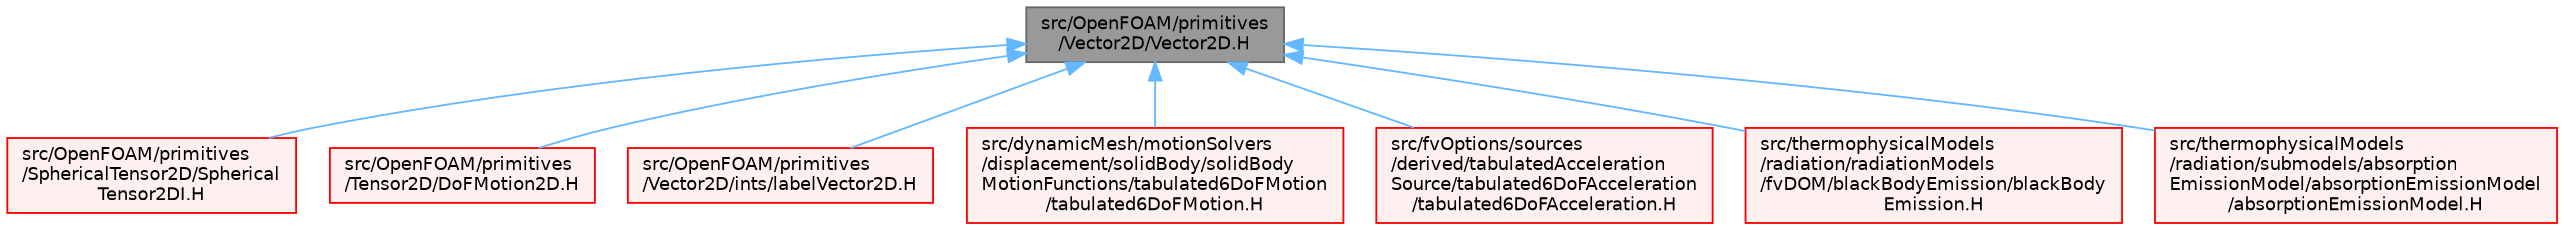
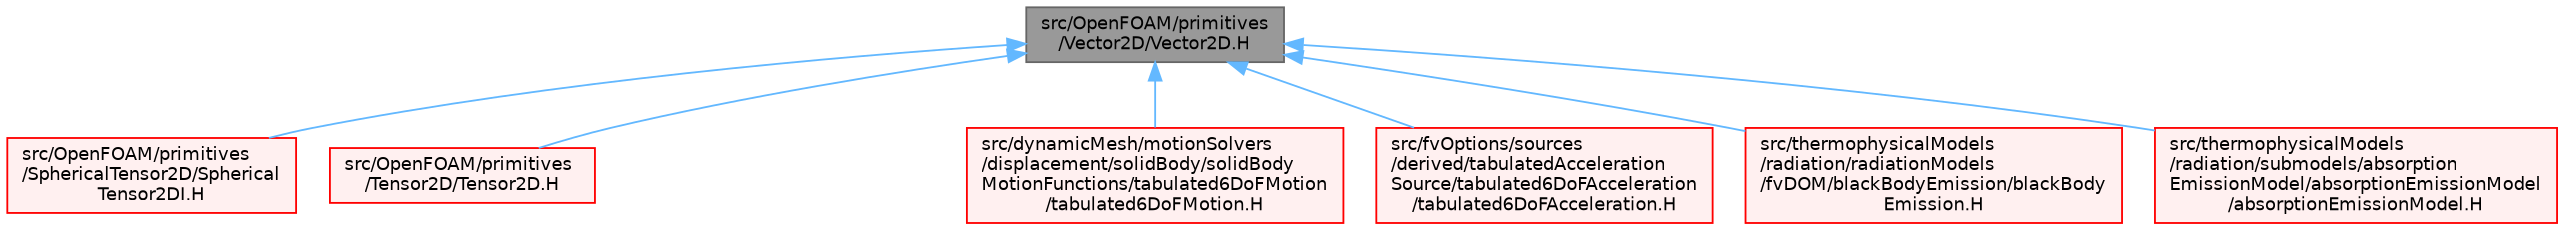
(462, 175) -> (462, 175)
(780, 175) -> none
